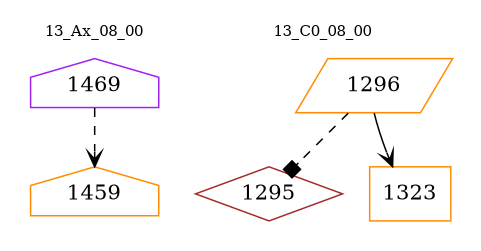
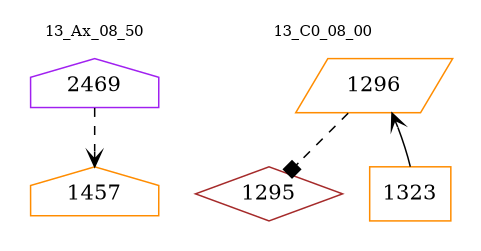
(95, 32) -> (95, 32)
(95, 86) -> (95, 86)
(380, 133) -> (405, 147)
(95, 194) -> (95, 194)
